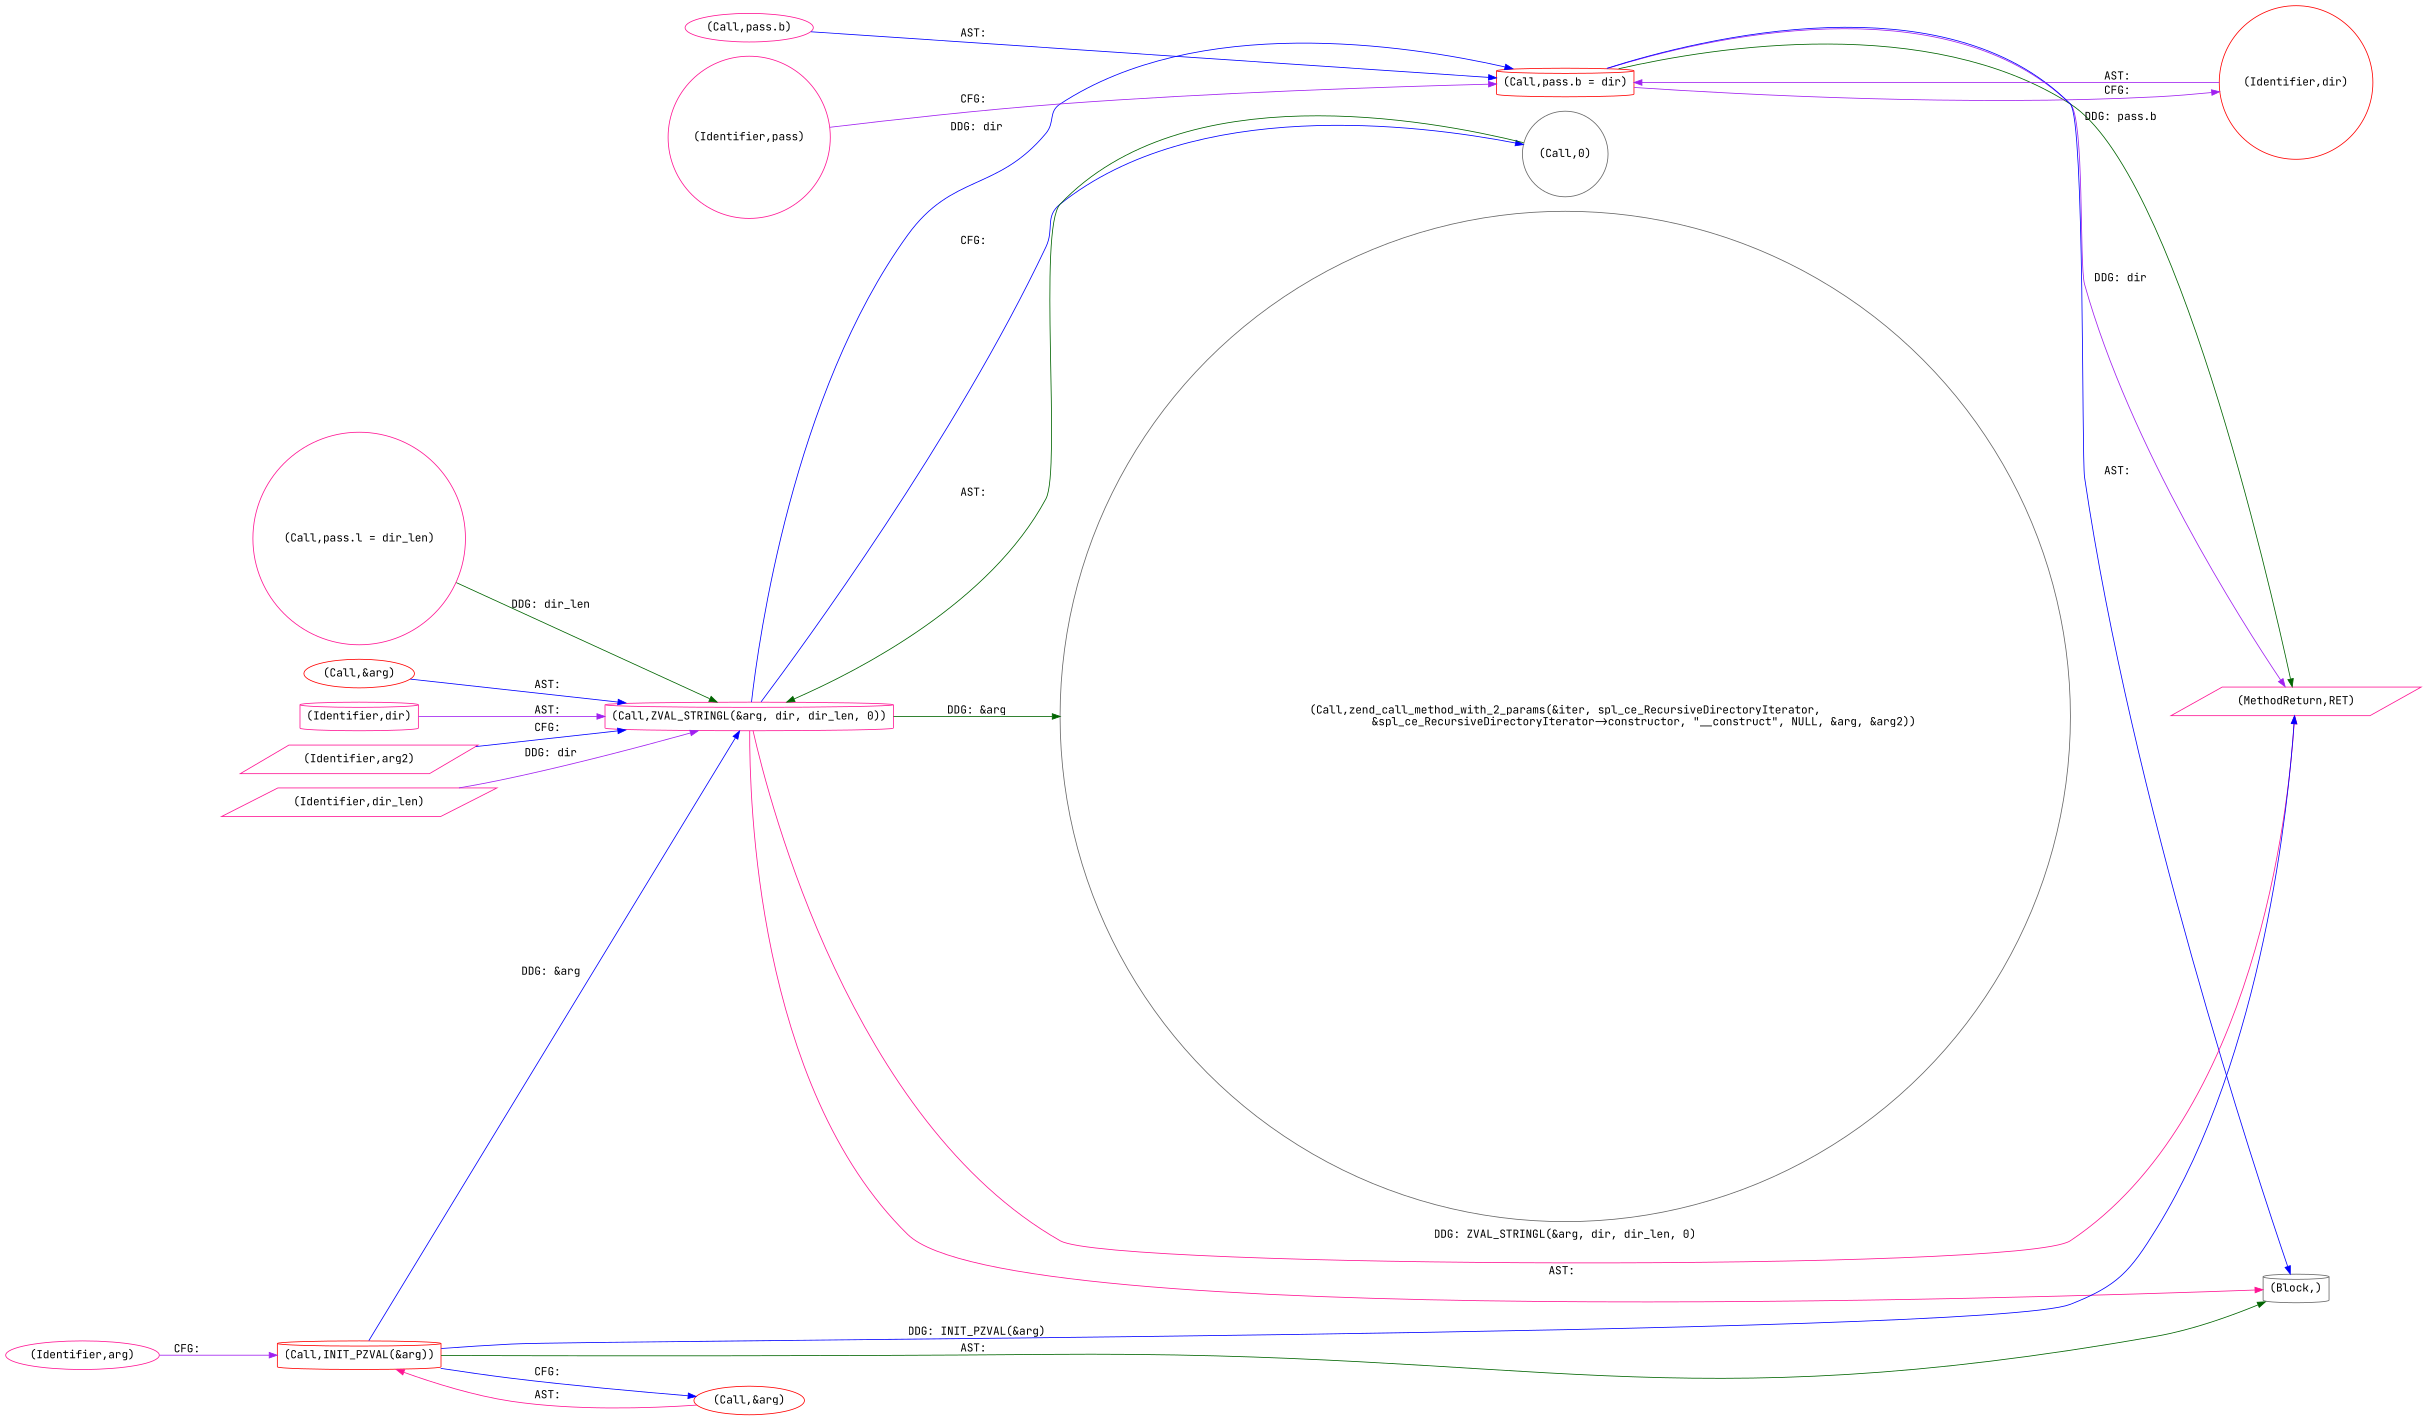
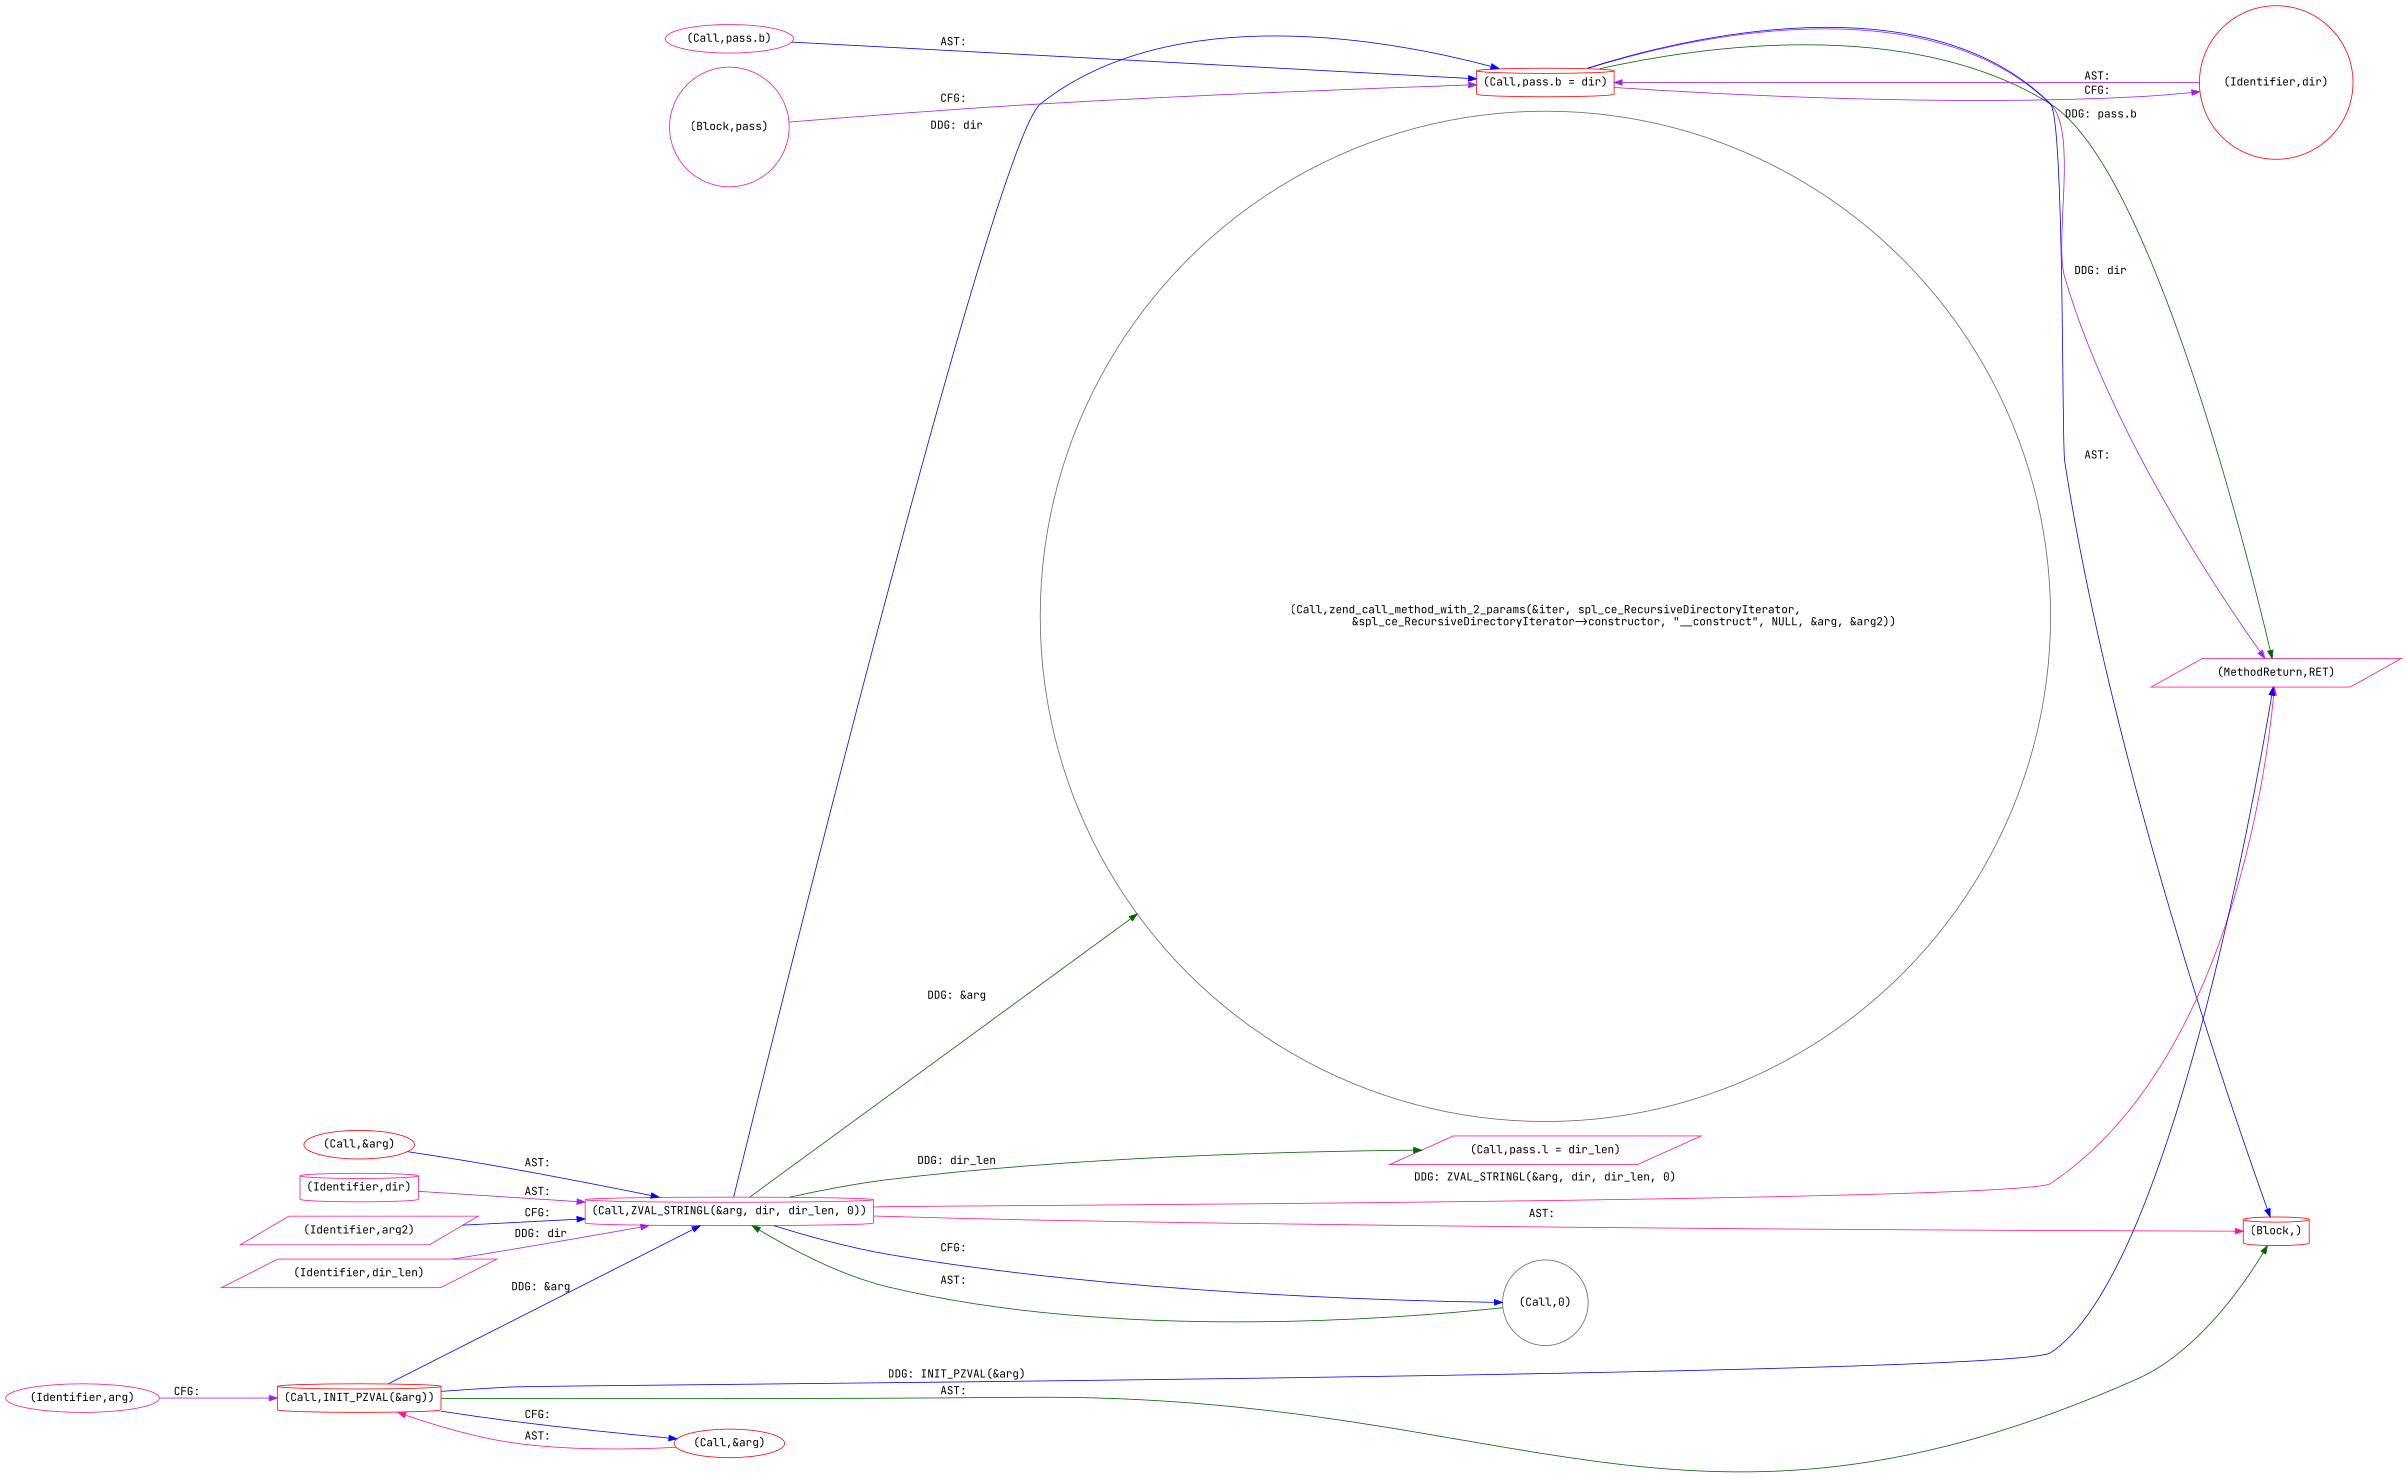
(749, 137) -> (729, 127)
(359, 538) -> (1545, 1150)
(583, 641) -> (1101, 1161)
(2296, 1288) -> (2276, 1231)
